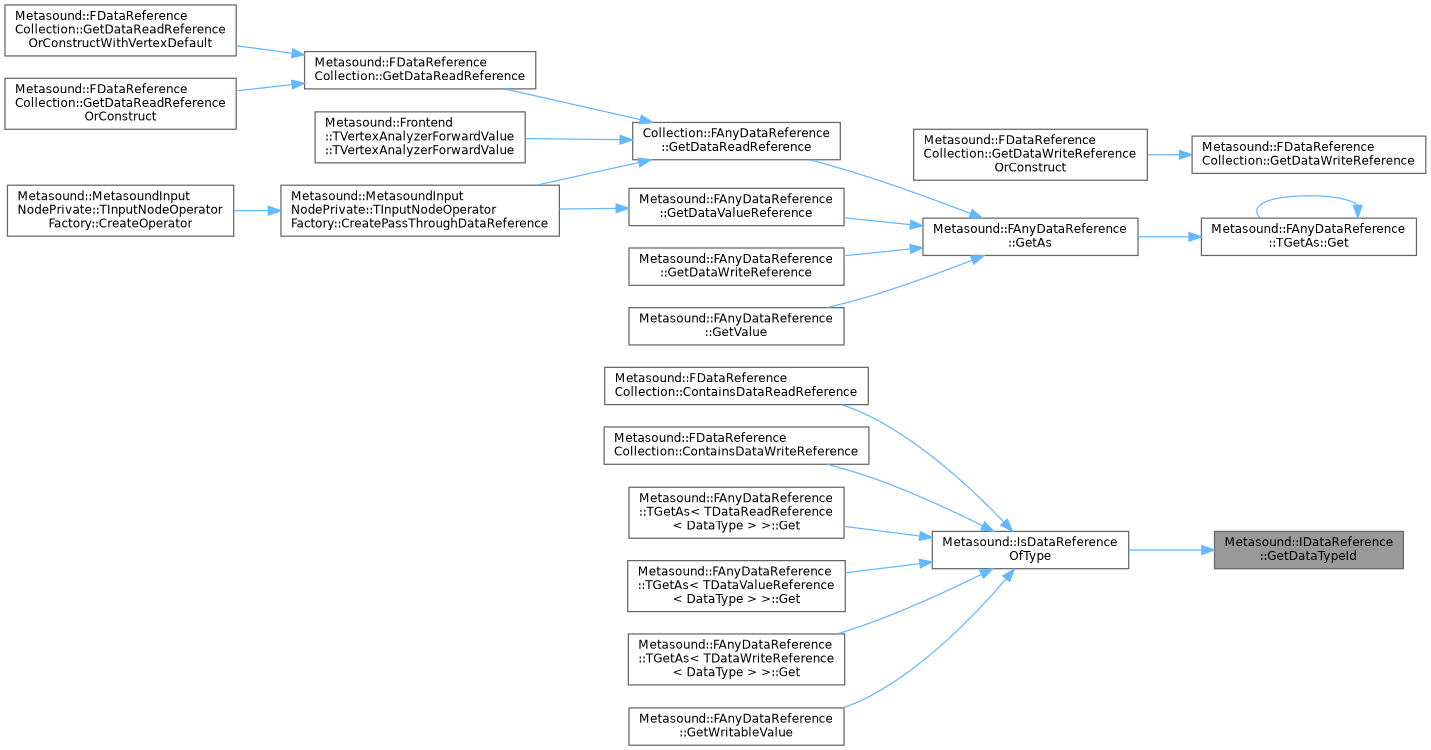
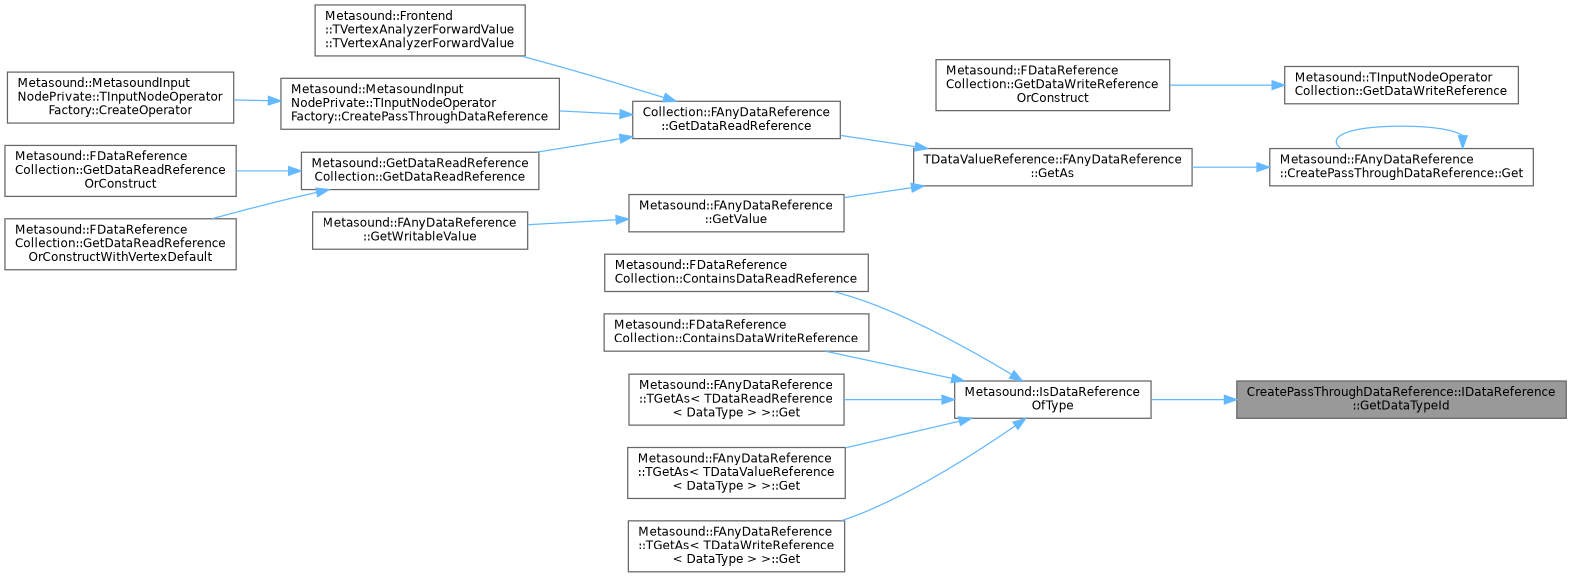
(420, 70) -> (420, 171)
(1309, 155) -> (1402, 85)
(737, 207) -> none
(1030, 237) -> (1053, 167)
(1309, 237) -> (1402, 167)
(737, 267) -> none
(1309, 550) -> (1402, 400)
(932, 653) -> (572, 222)
